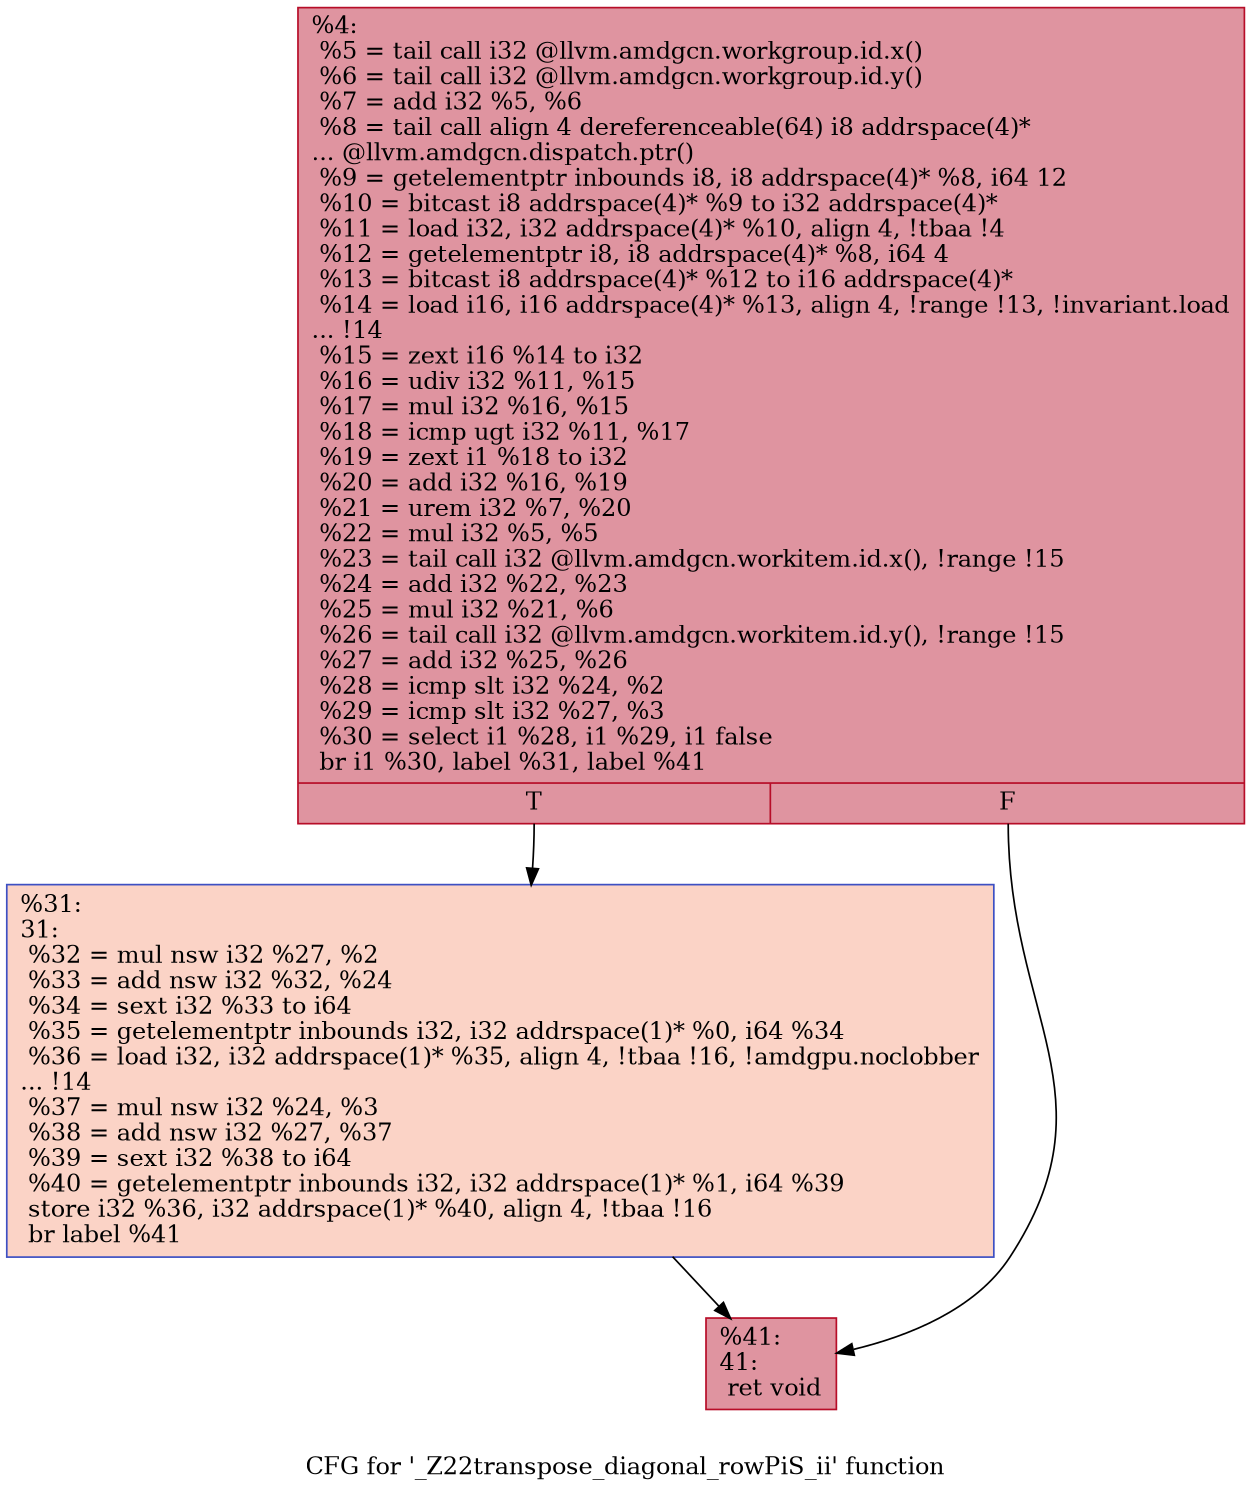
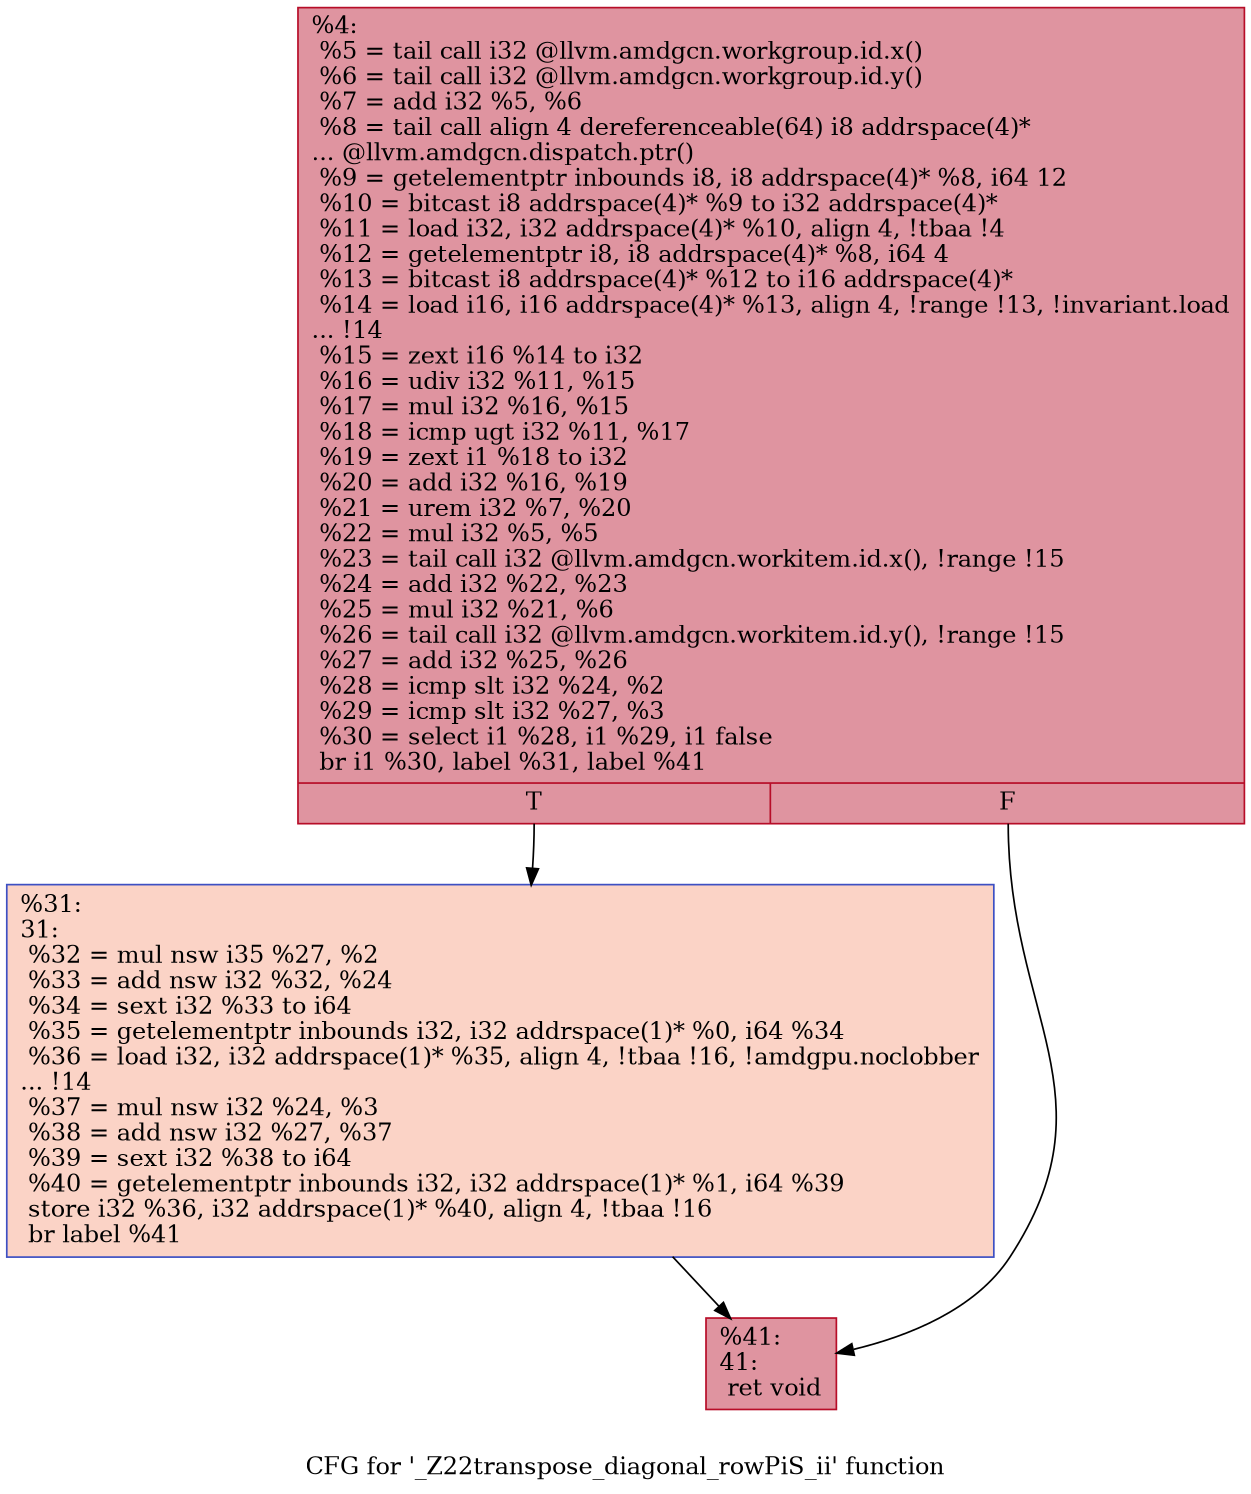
(200, 956) -> (200, 956)
